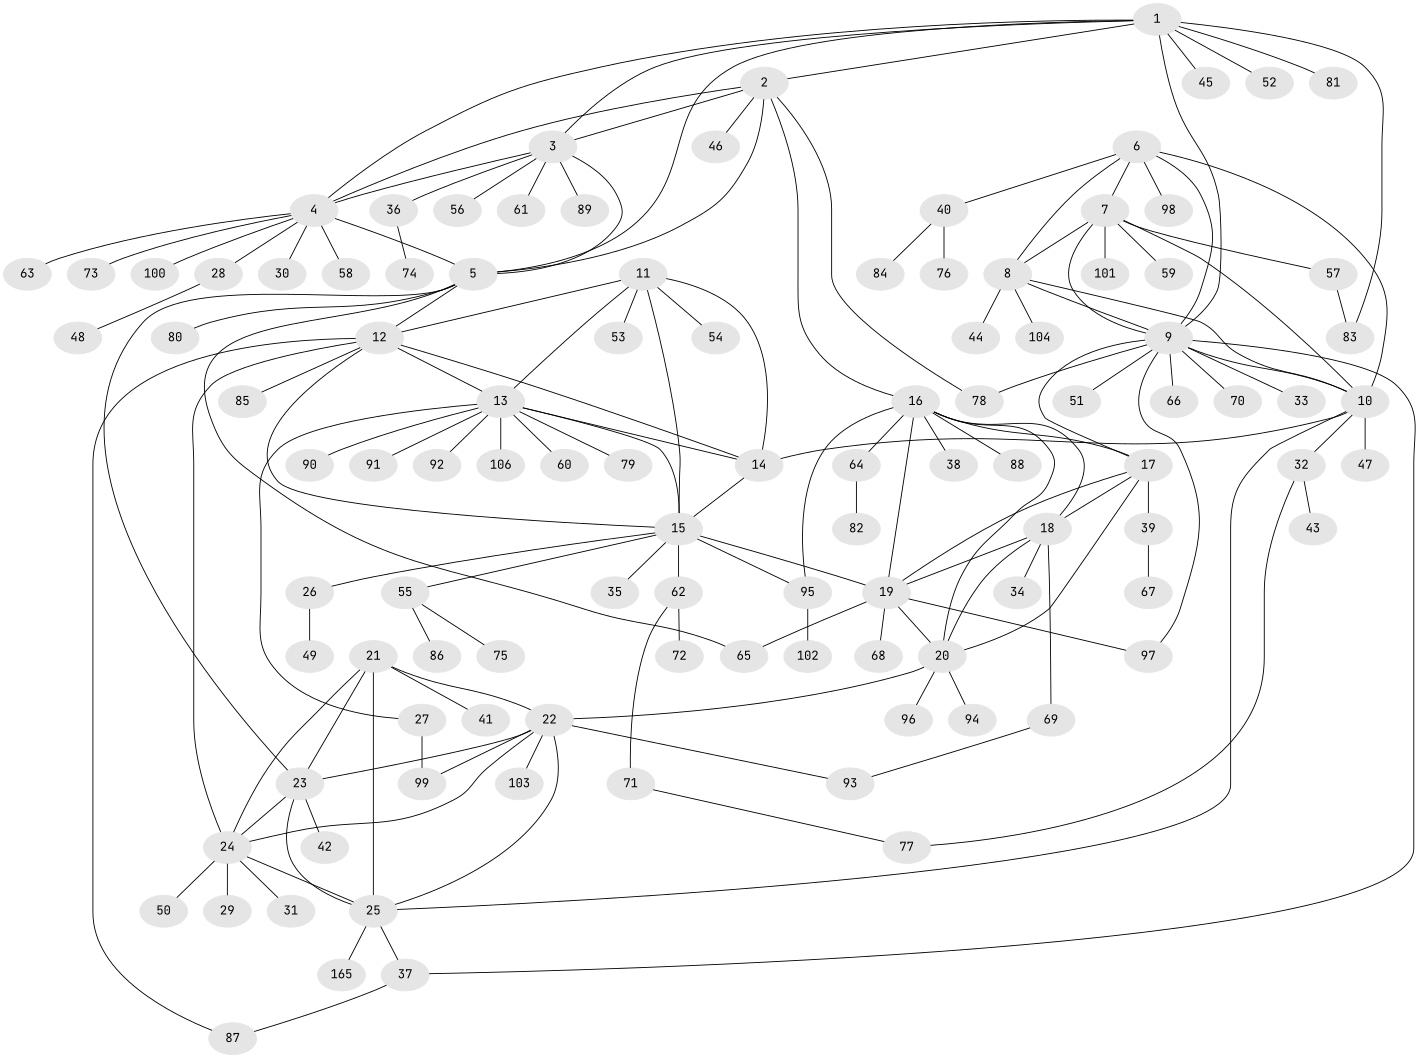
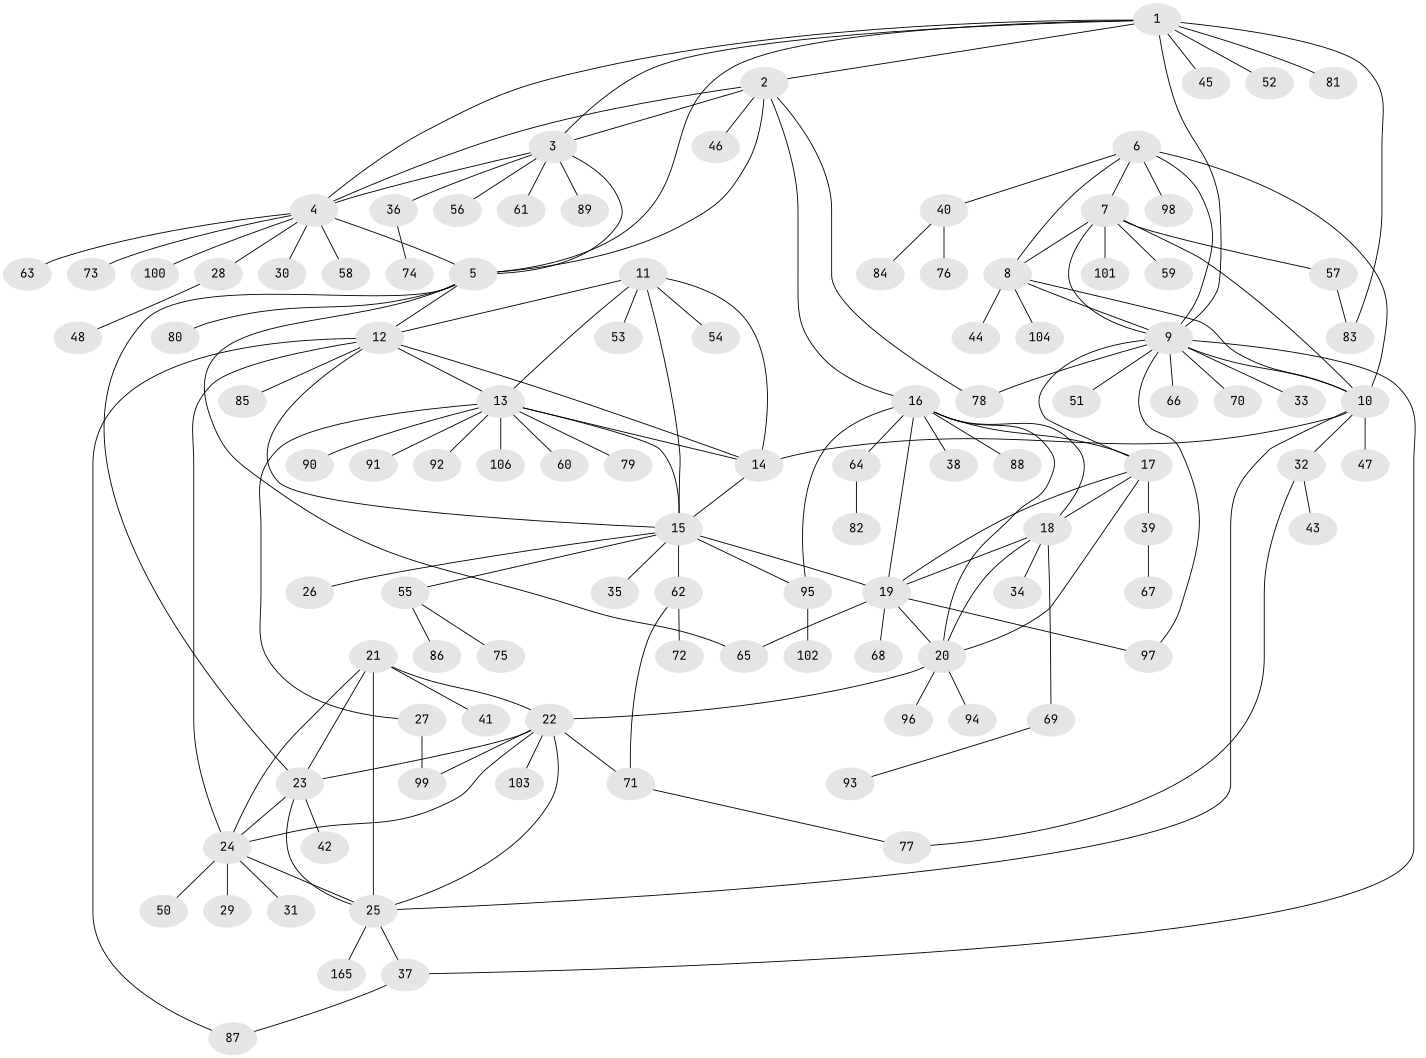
(310, 656) -> none
(700, 752) -> (590, 752)
